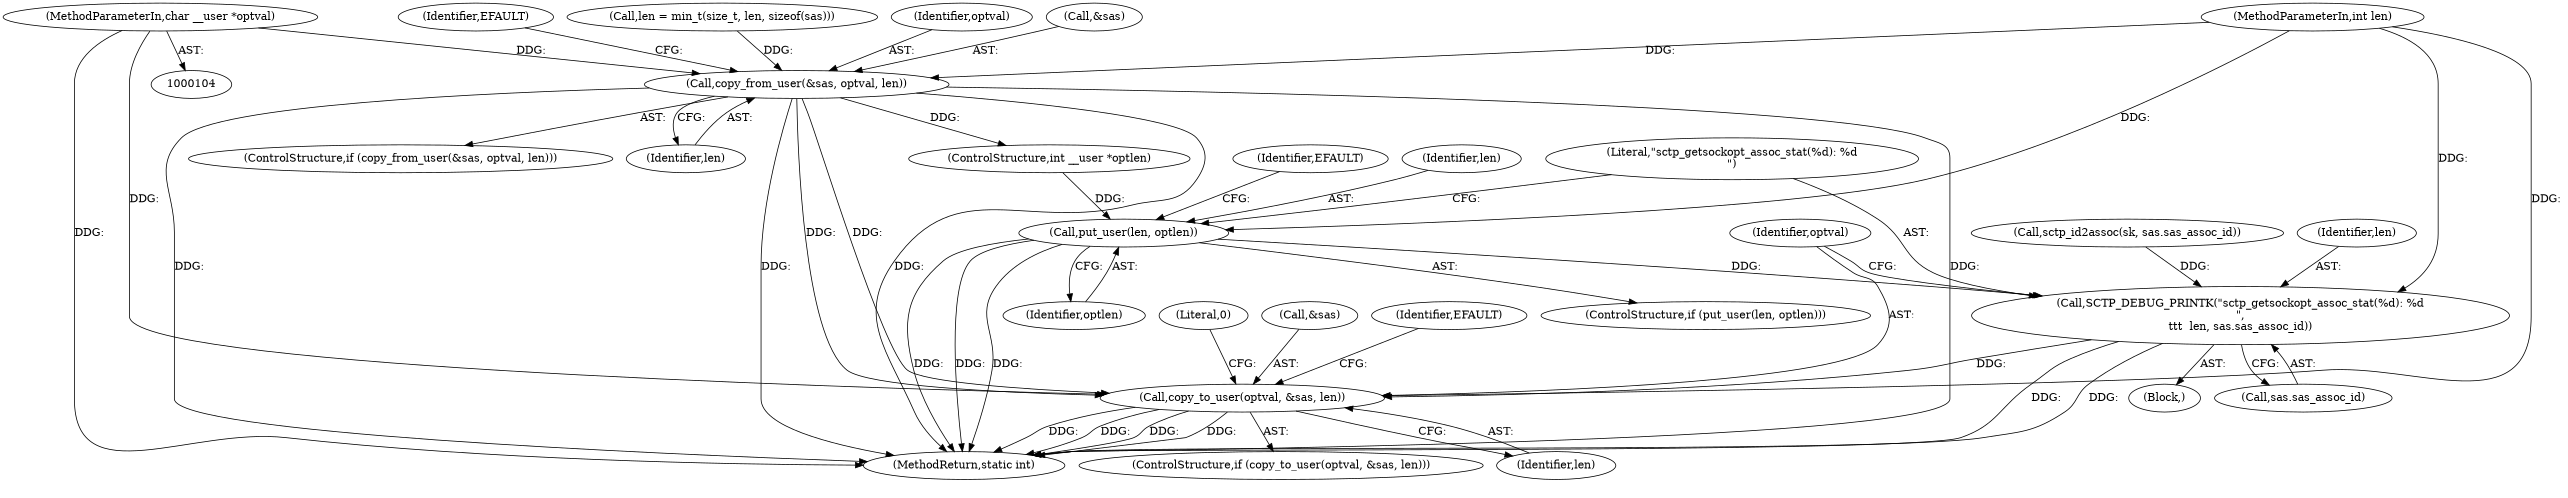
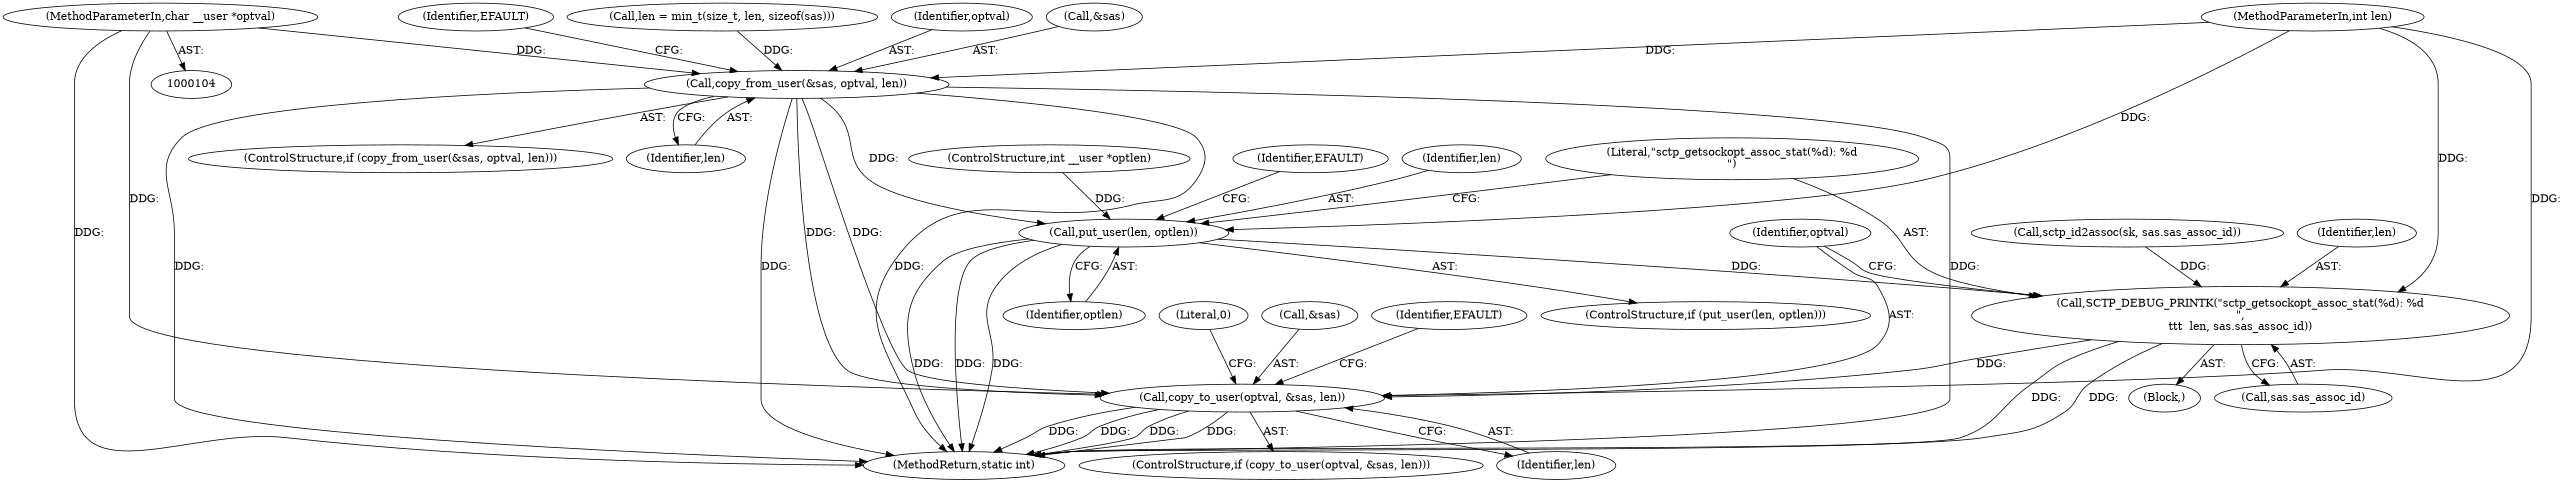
(919, 121) -> (904, 196)
